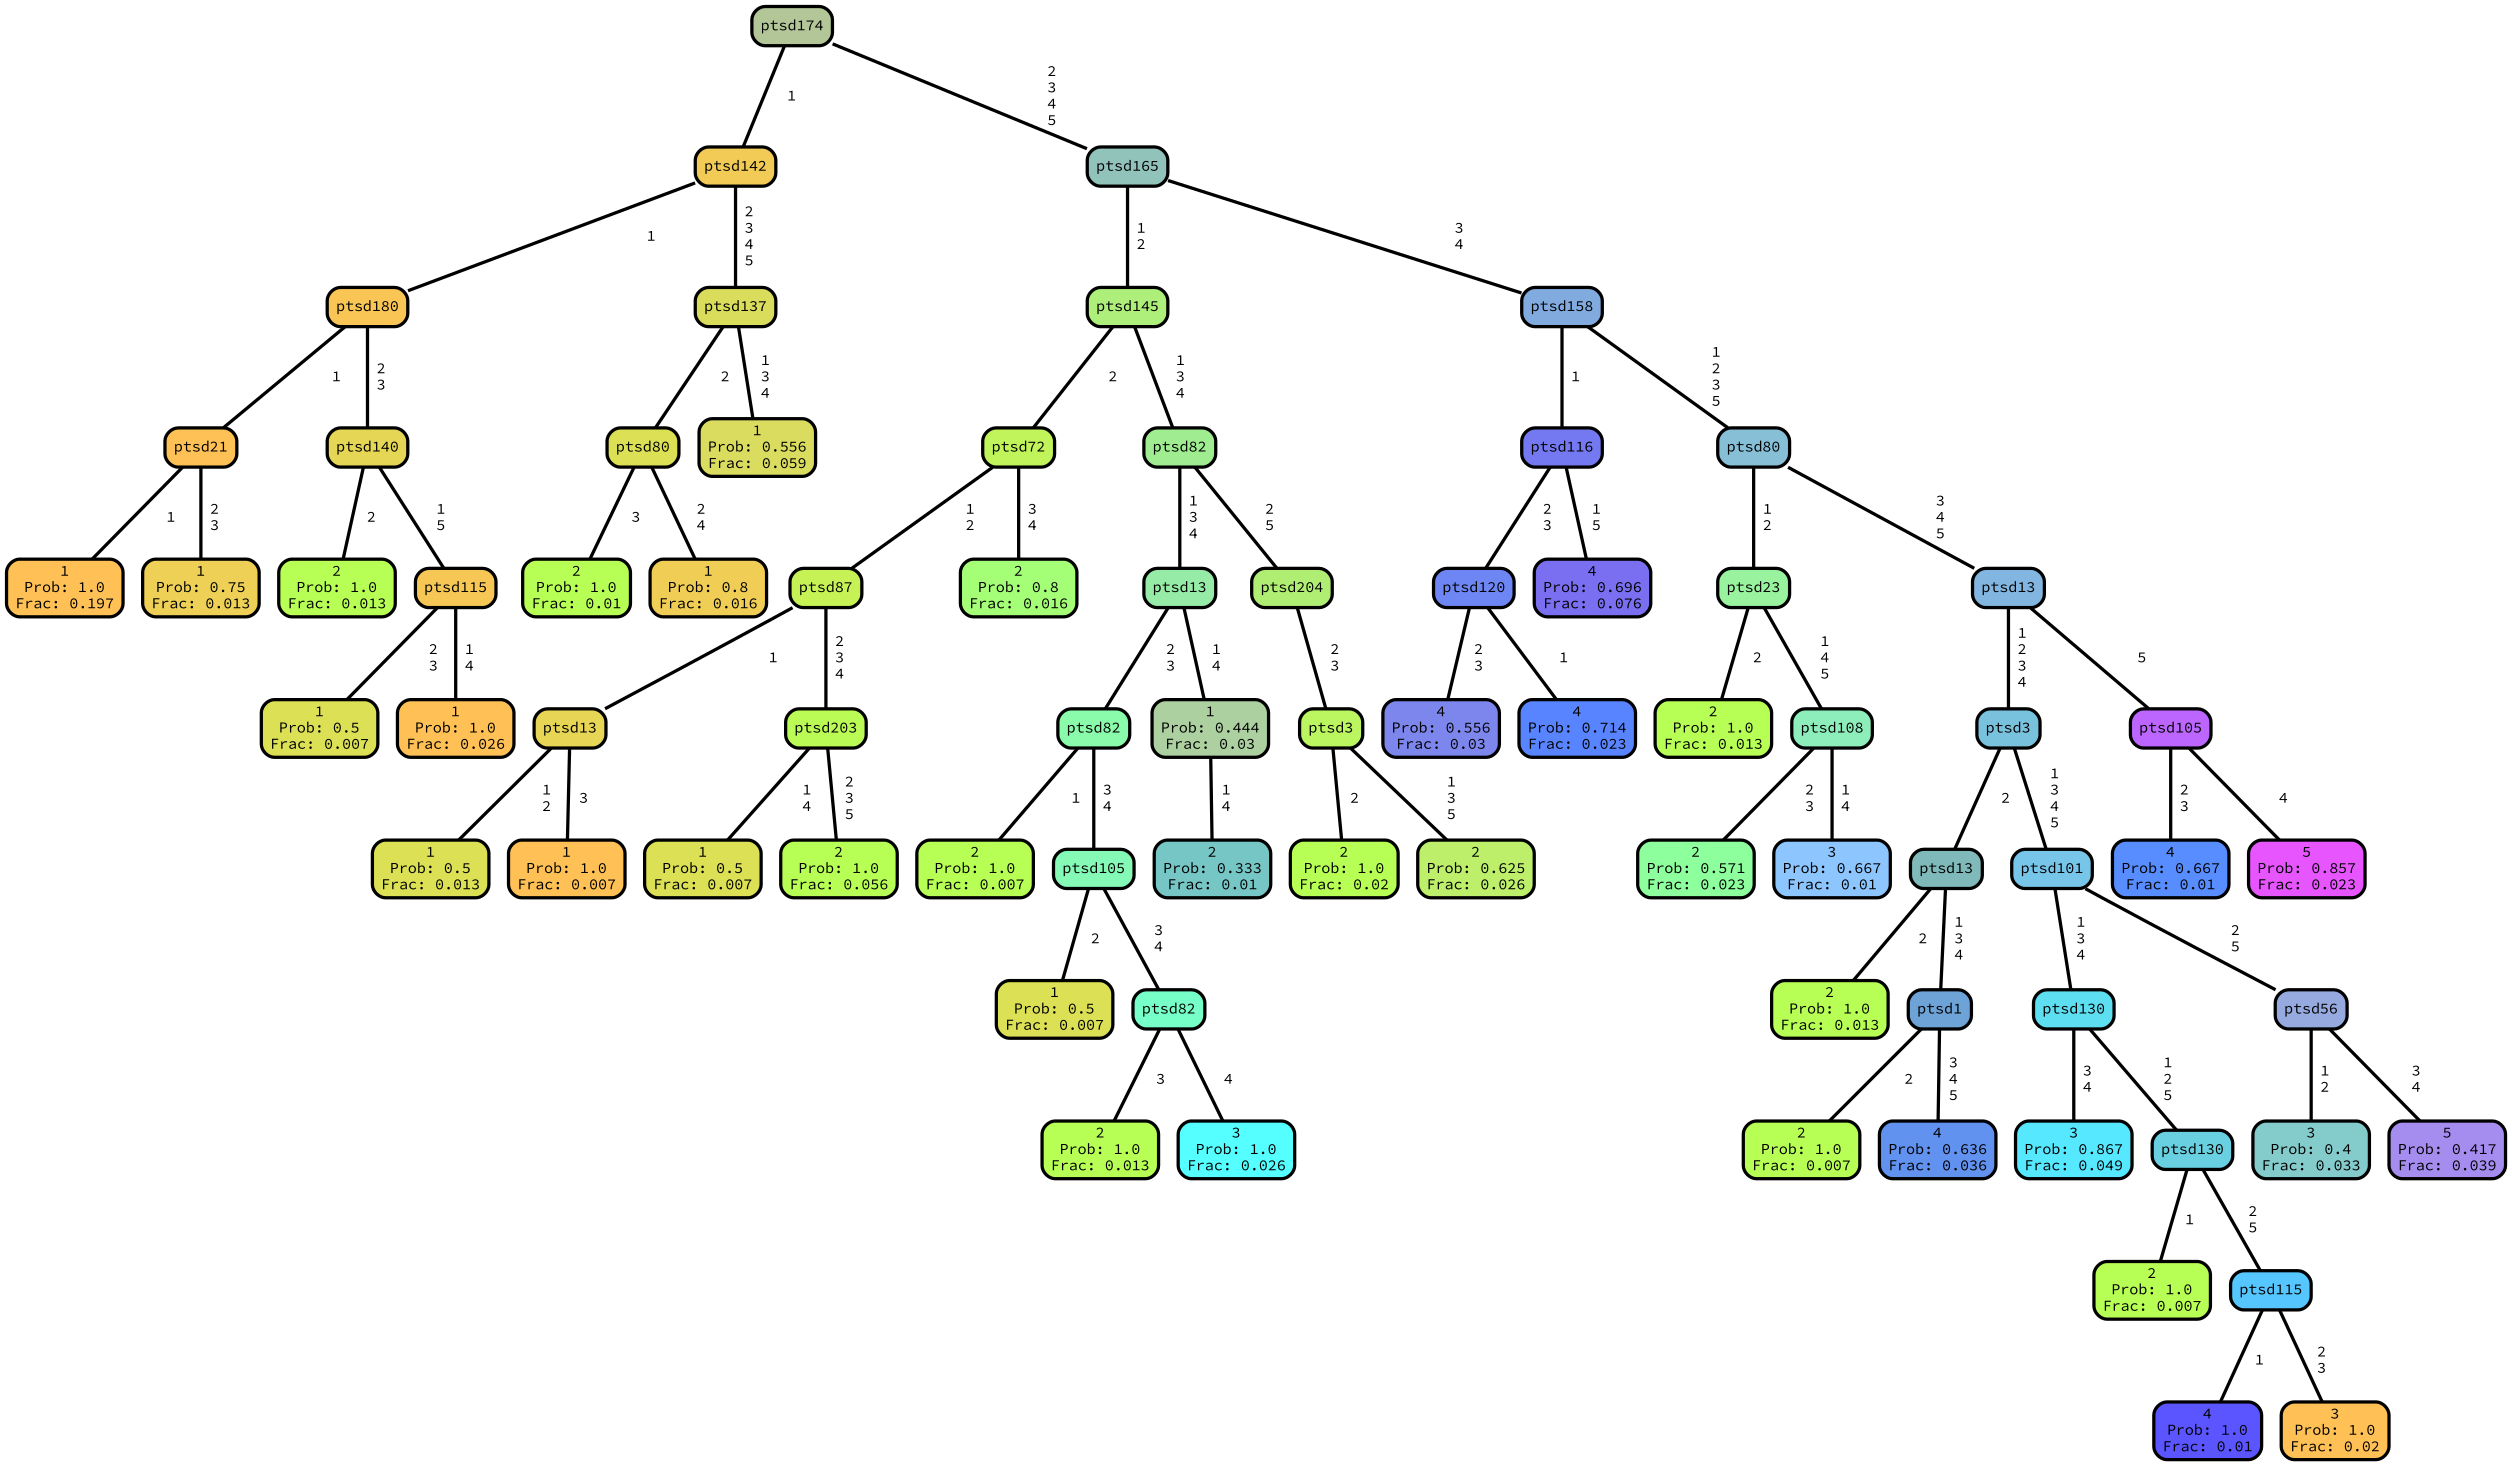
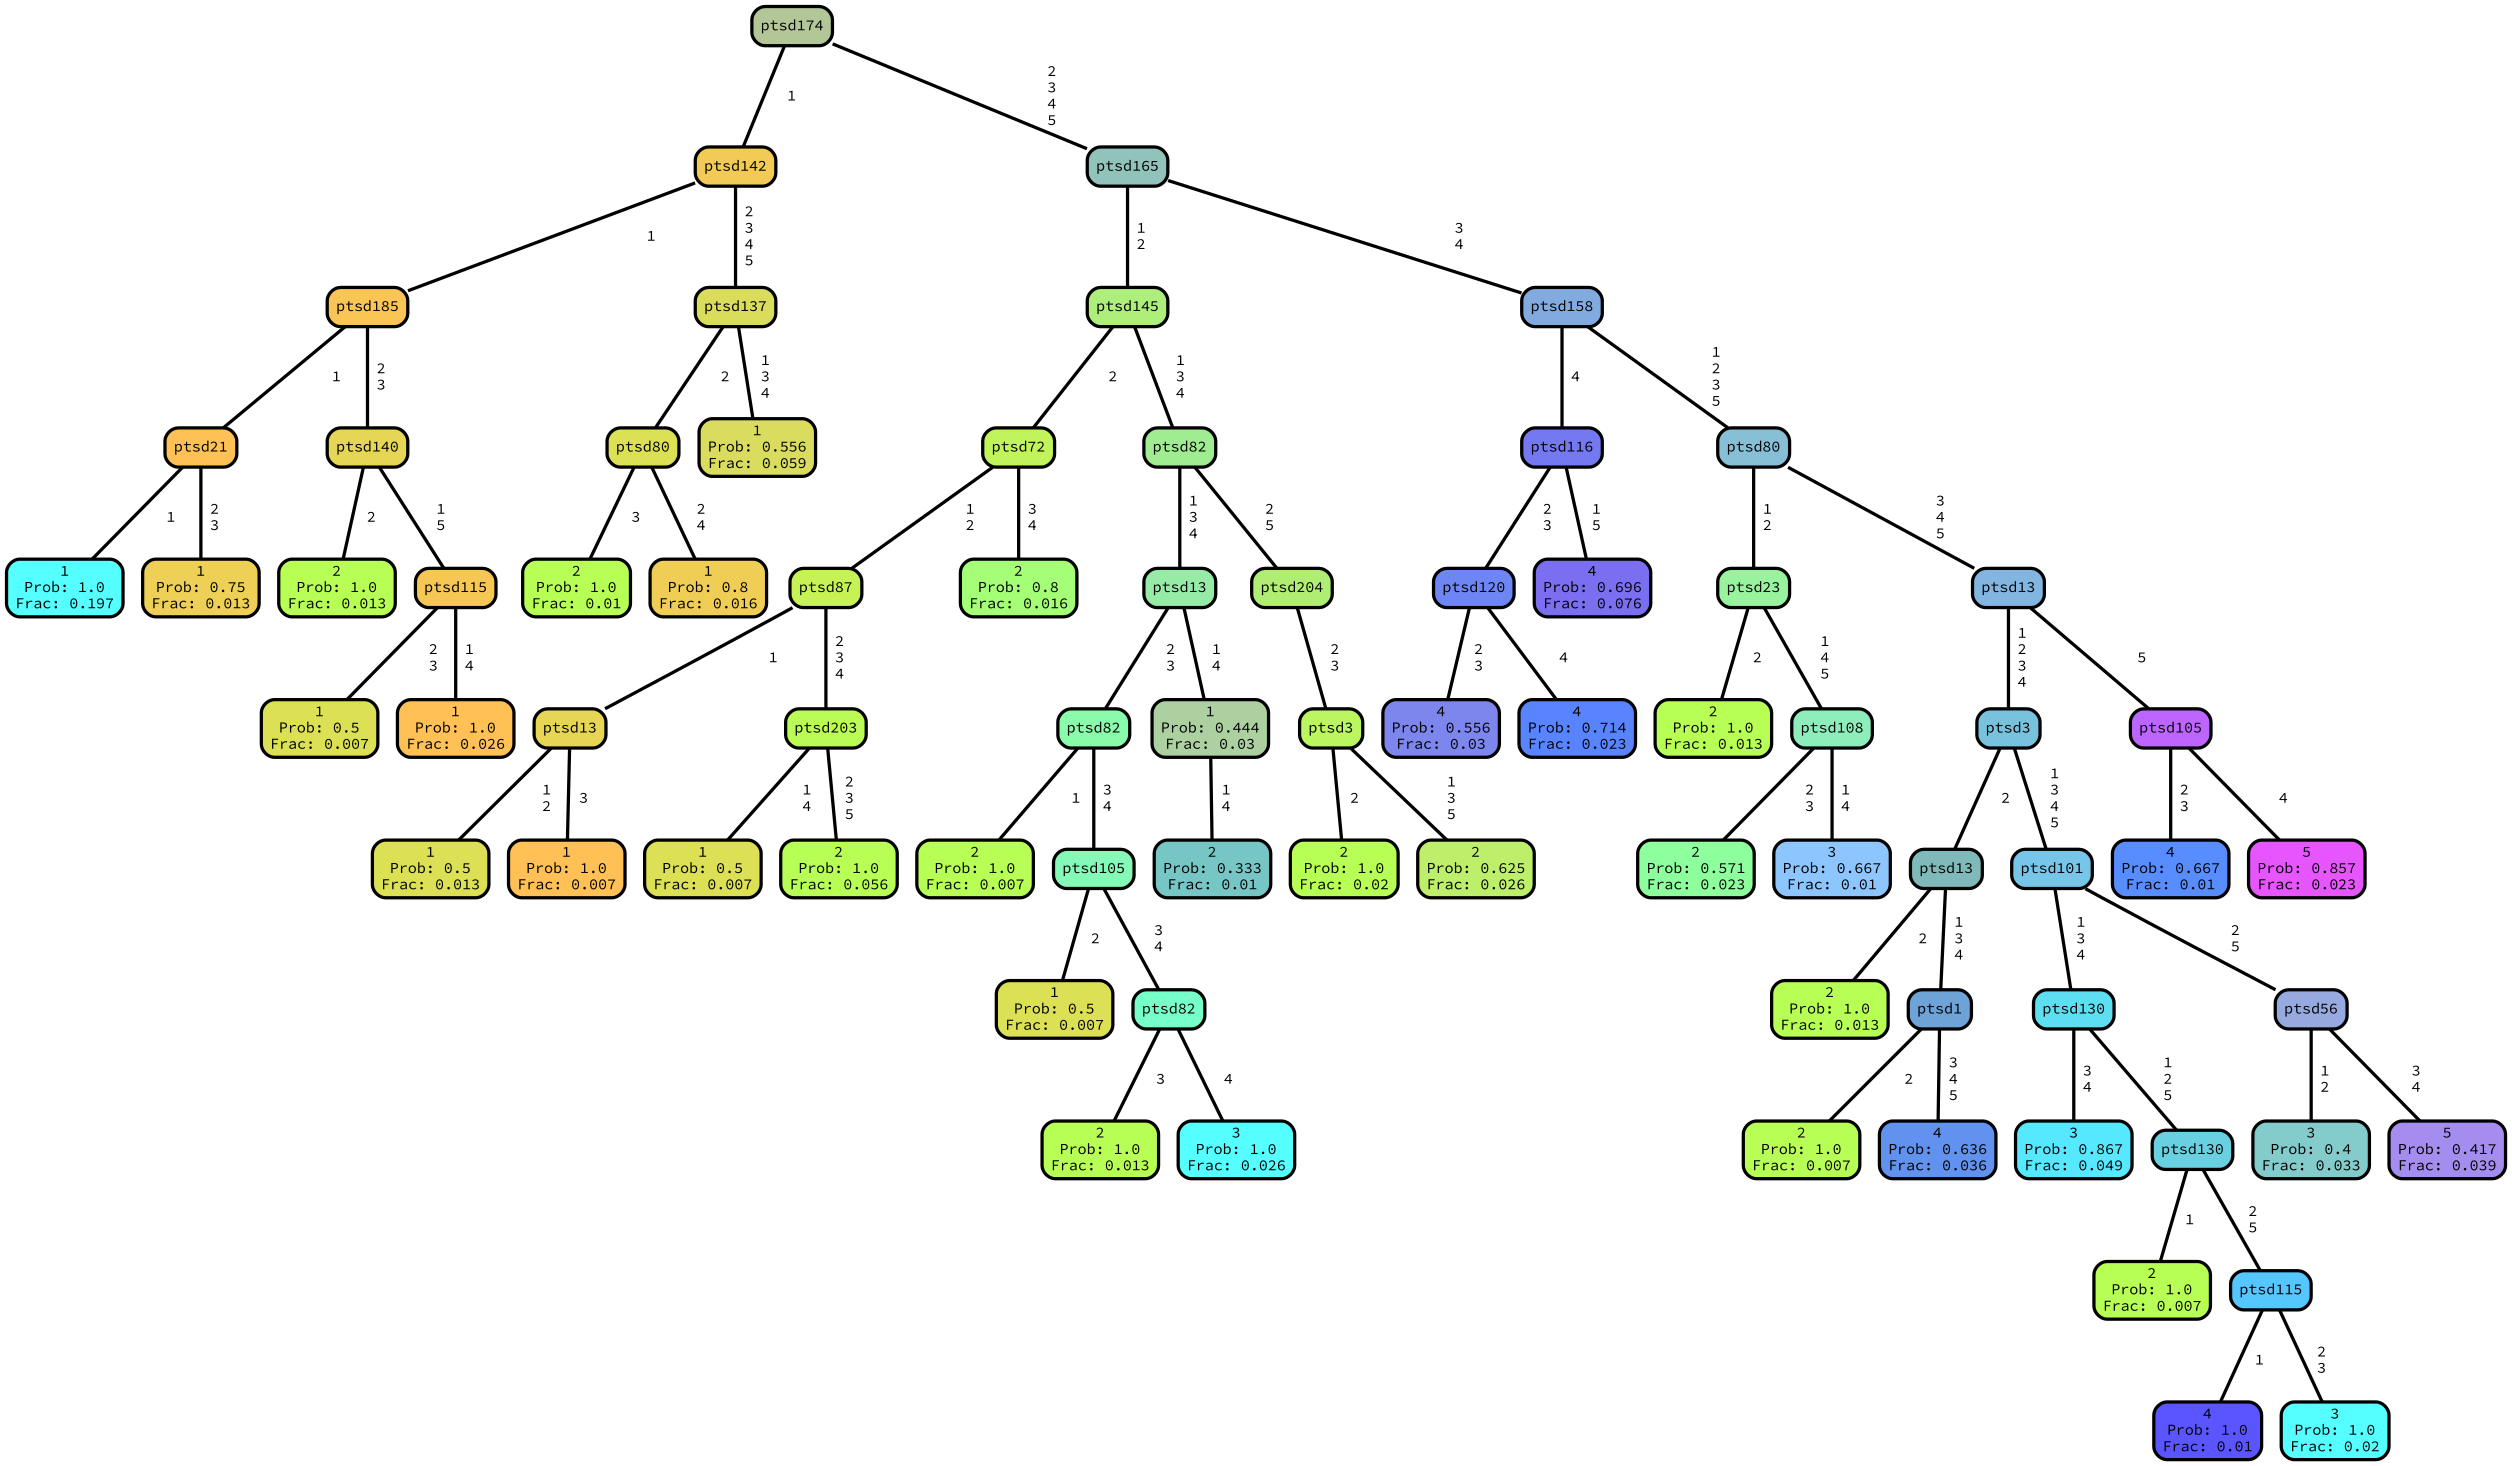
(368, 307) -> (368, 307)
(1571, 377) -> (1571, 377)
(65, 588) -> (65, 588)
(1559, 658) -> (1559, 658)
(2335, 1431) -> (2335, 1431)
